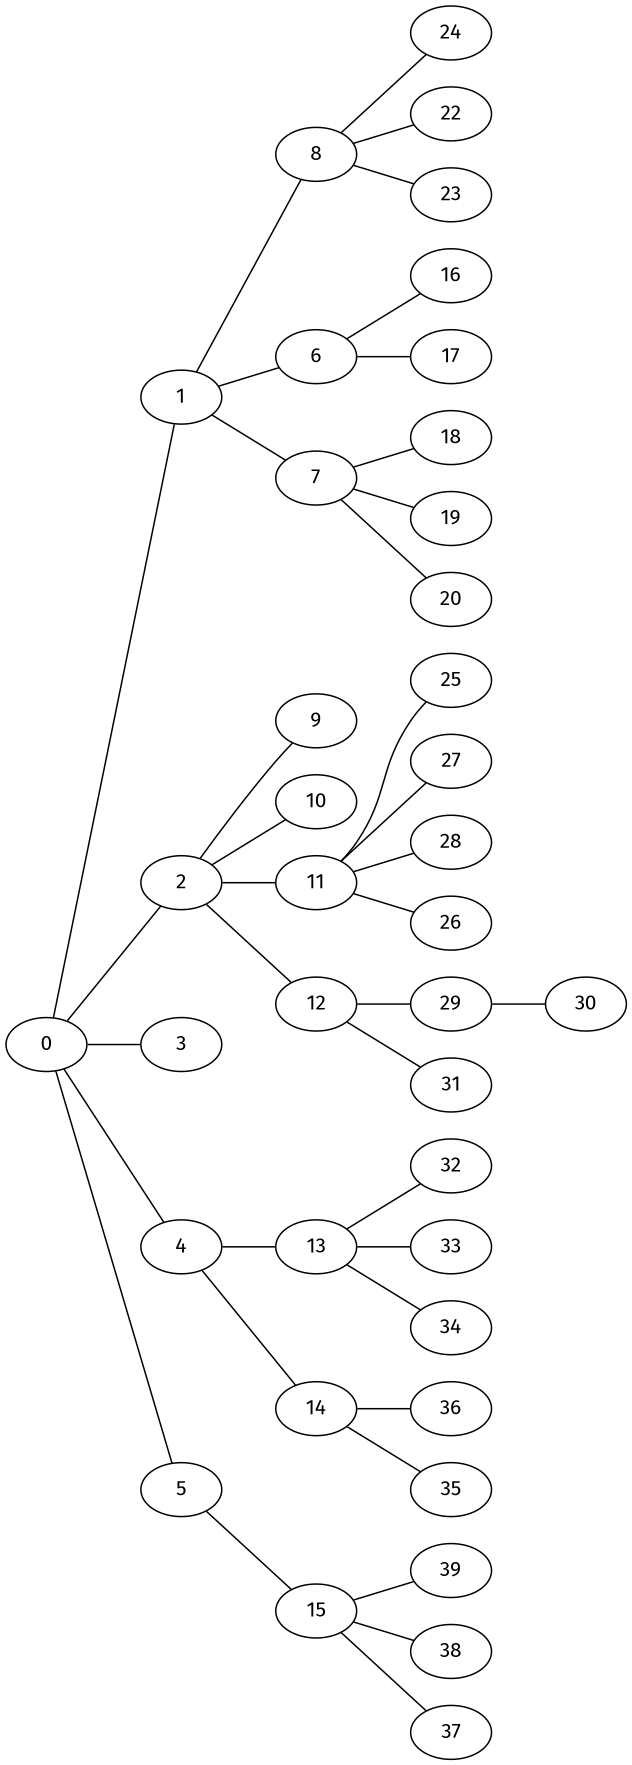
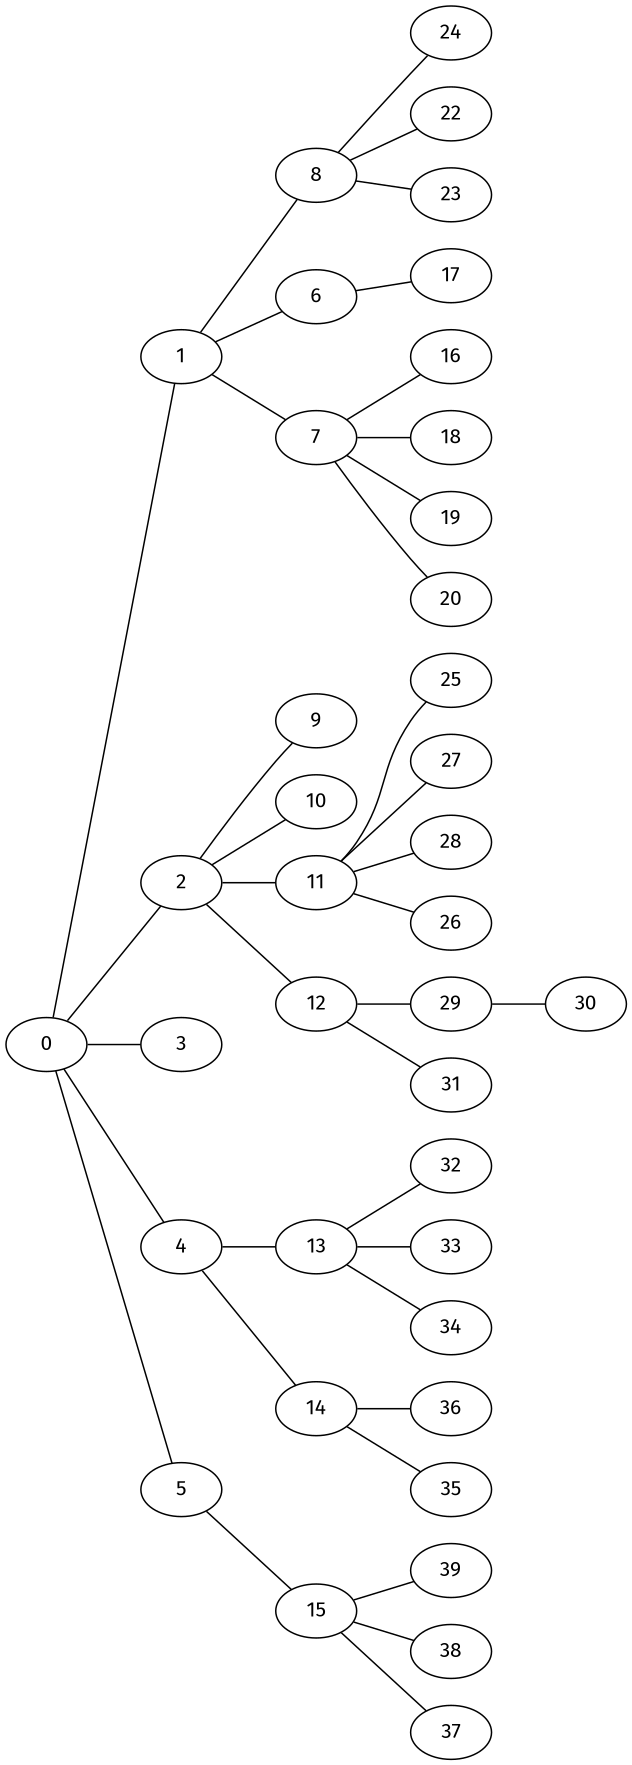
(384, 316) -> (384, 397)
